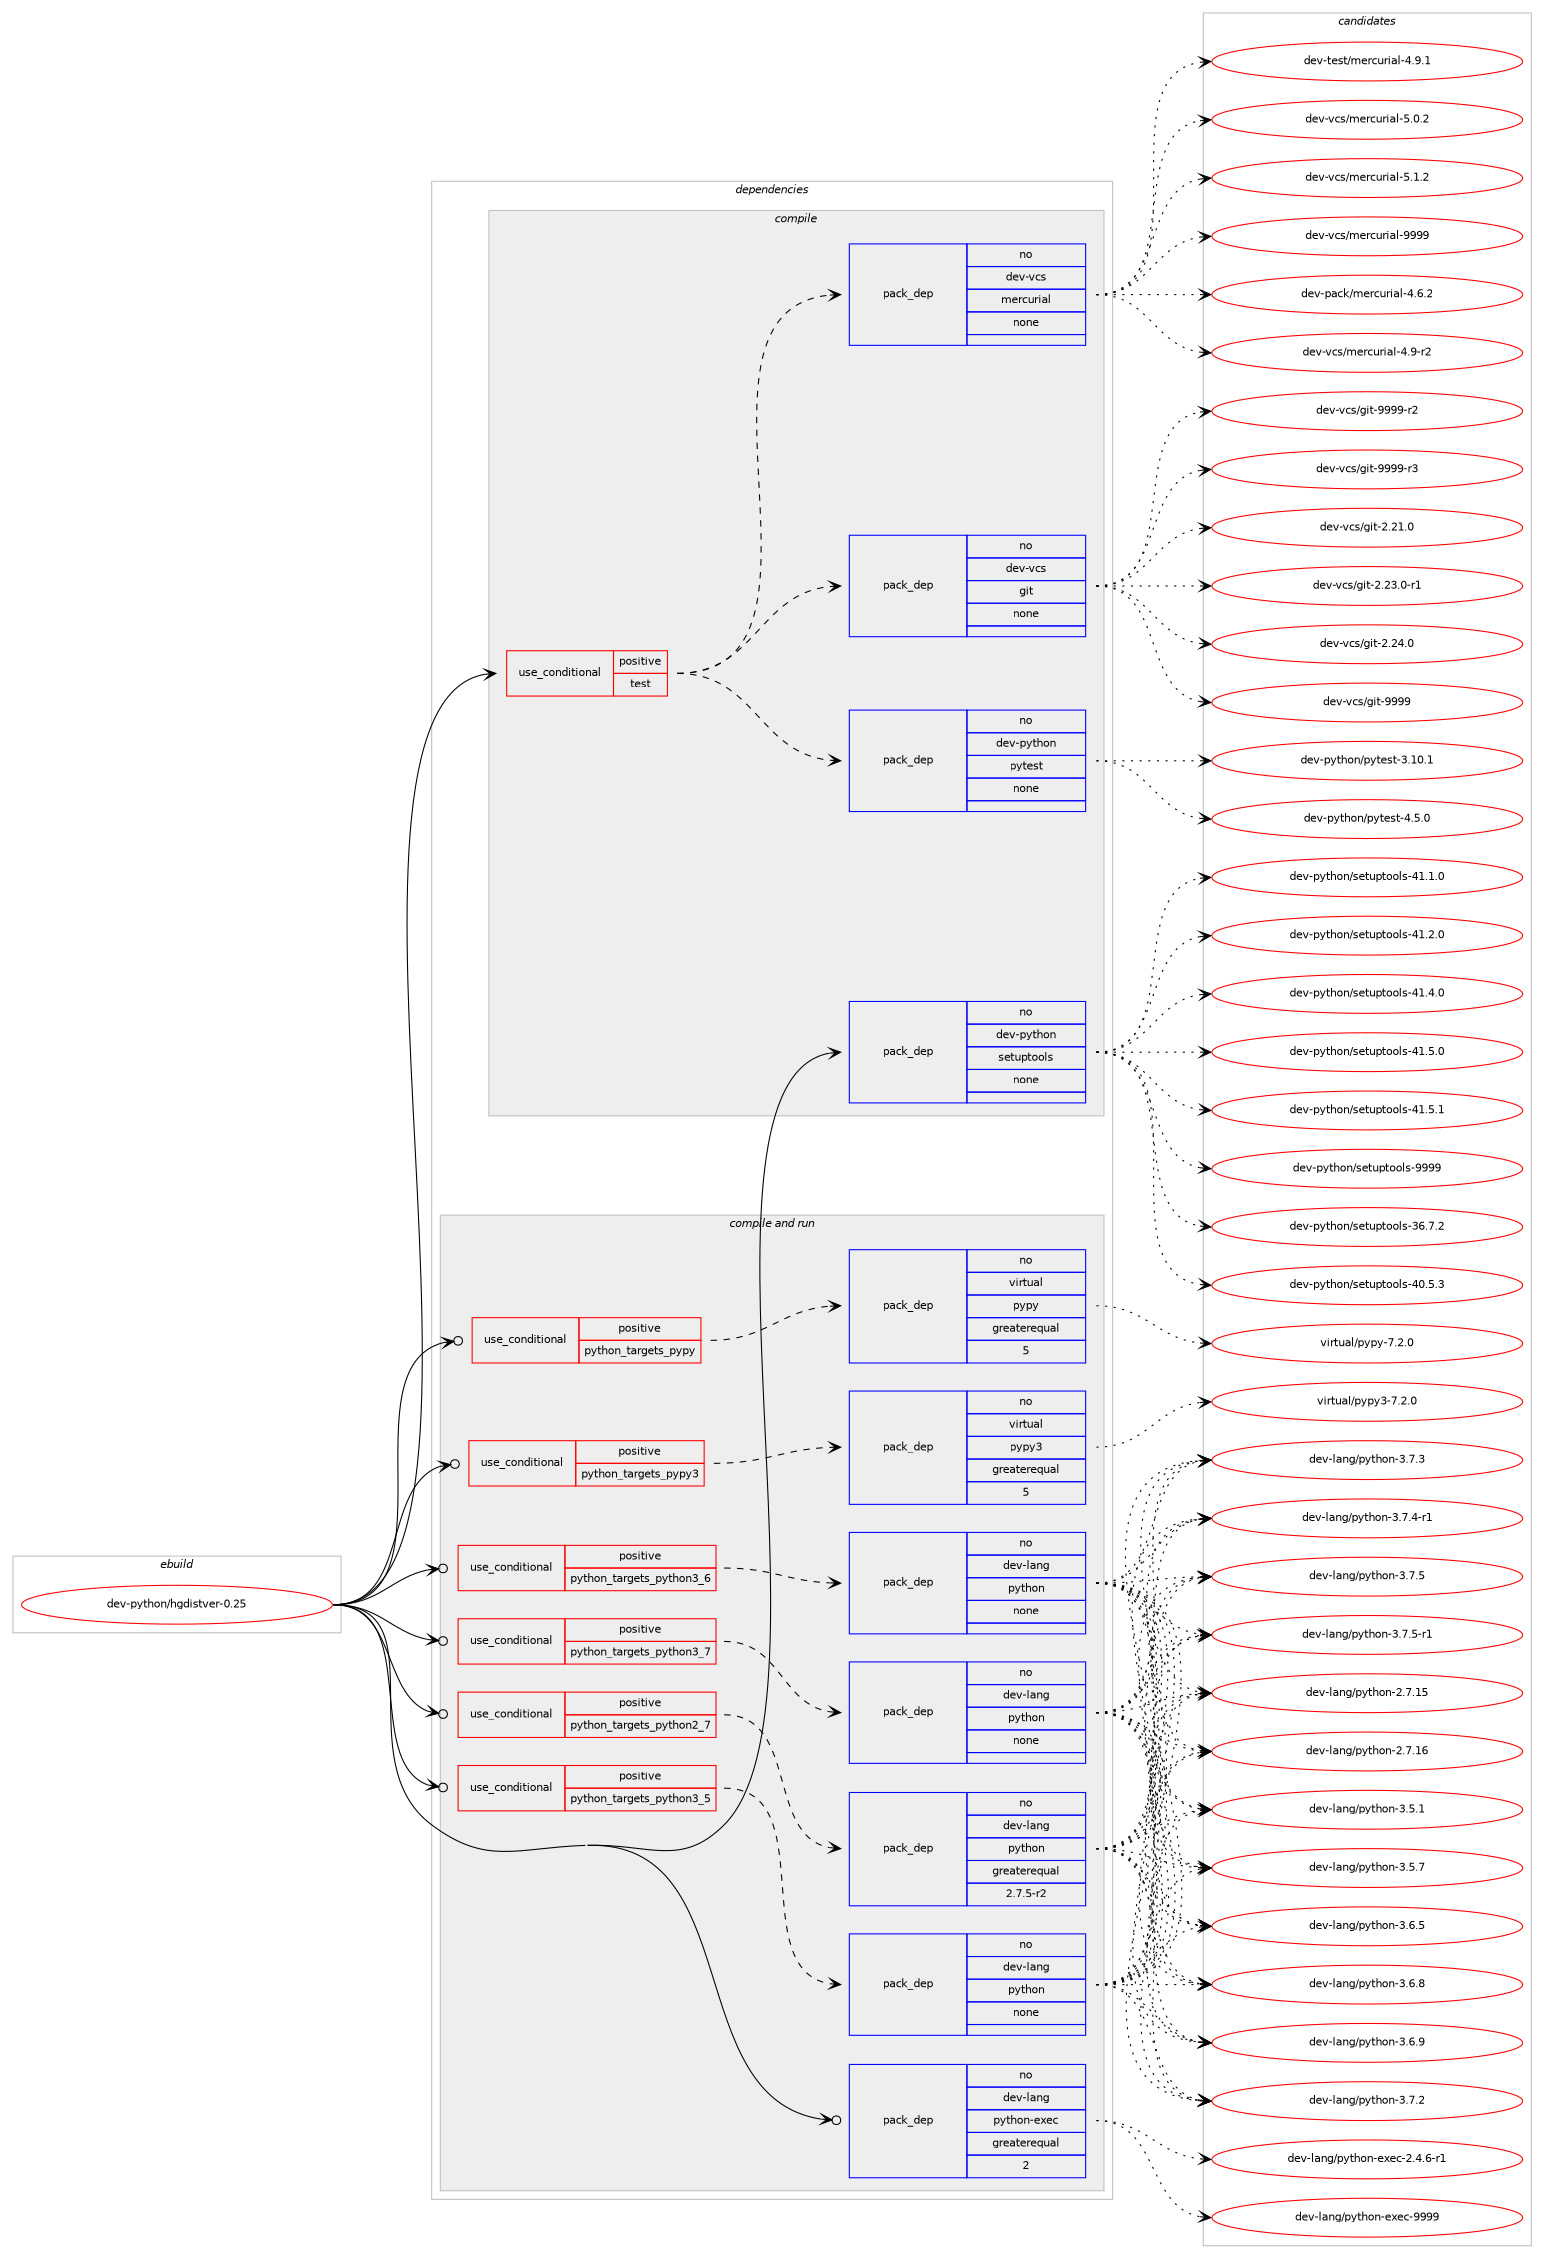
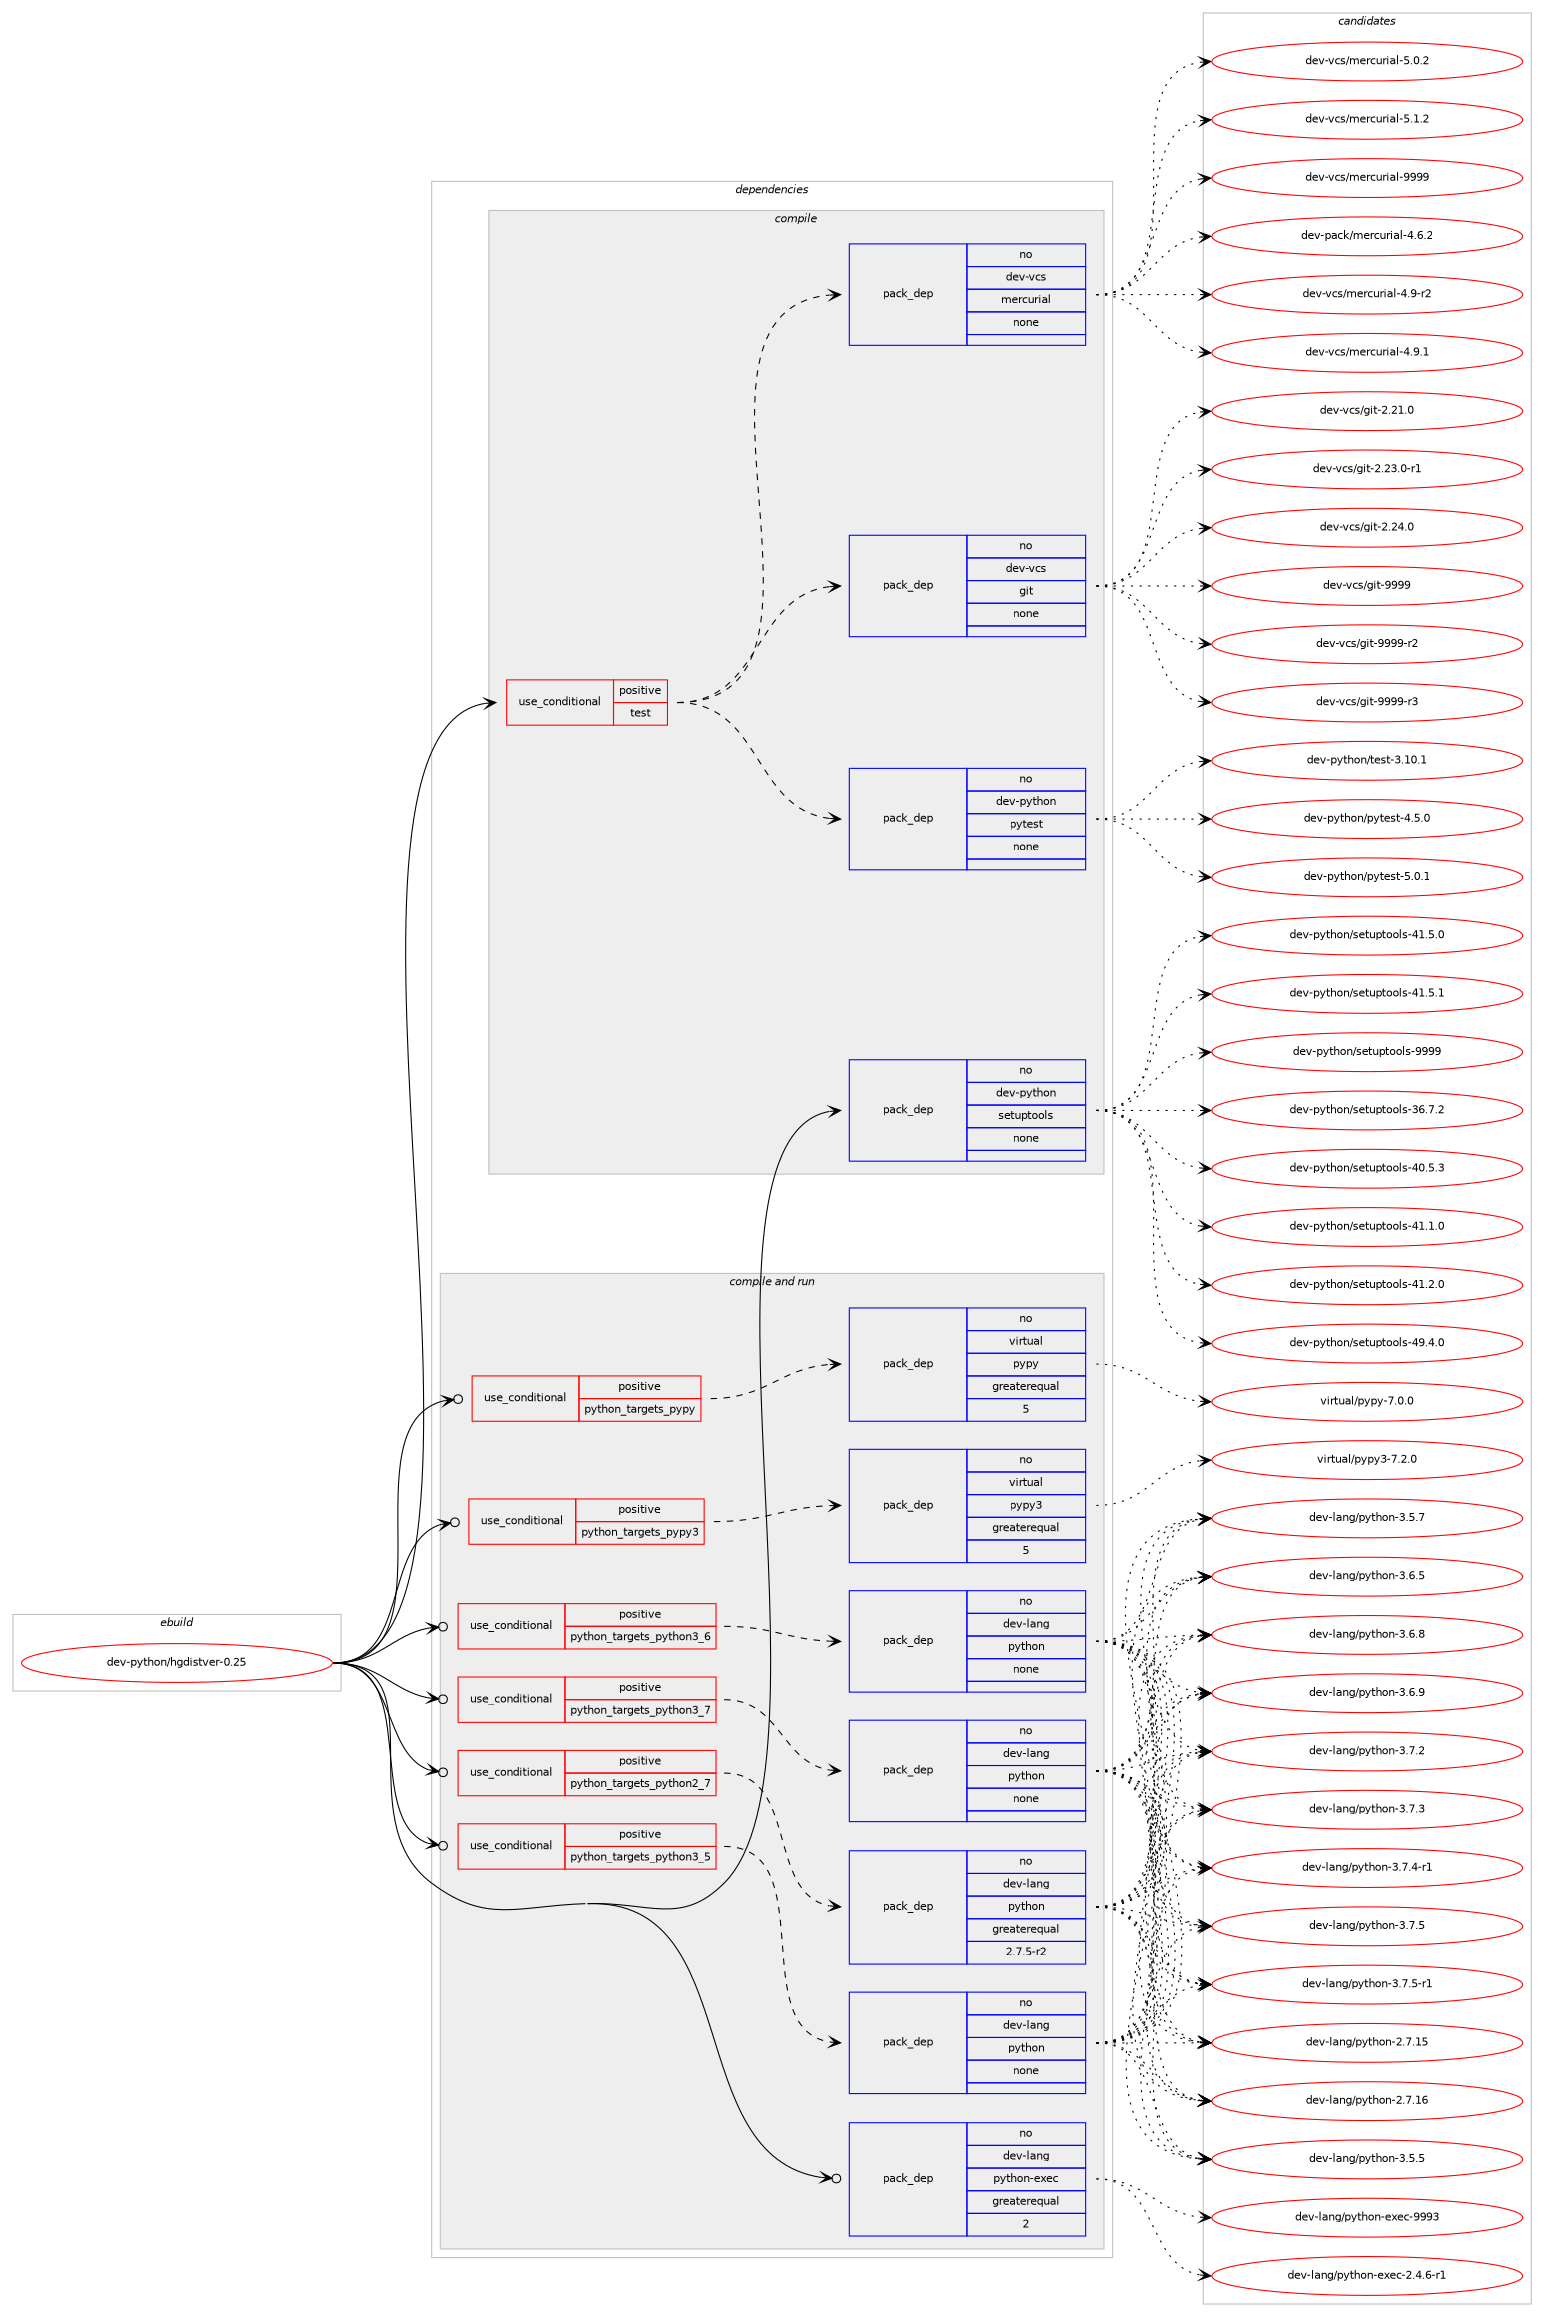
(1367, 62) -> (1367, 353)
(1367, 761) -> (1367, 761)
none -> (1367, 877)
(1367, 994) -> (1367, 1344)
(1367, 1344) -> (1367, 1402)
(1367, 1810) -> (1367, 2159)
(1367, 2218) -> (1367, 2218)
